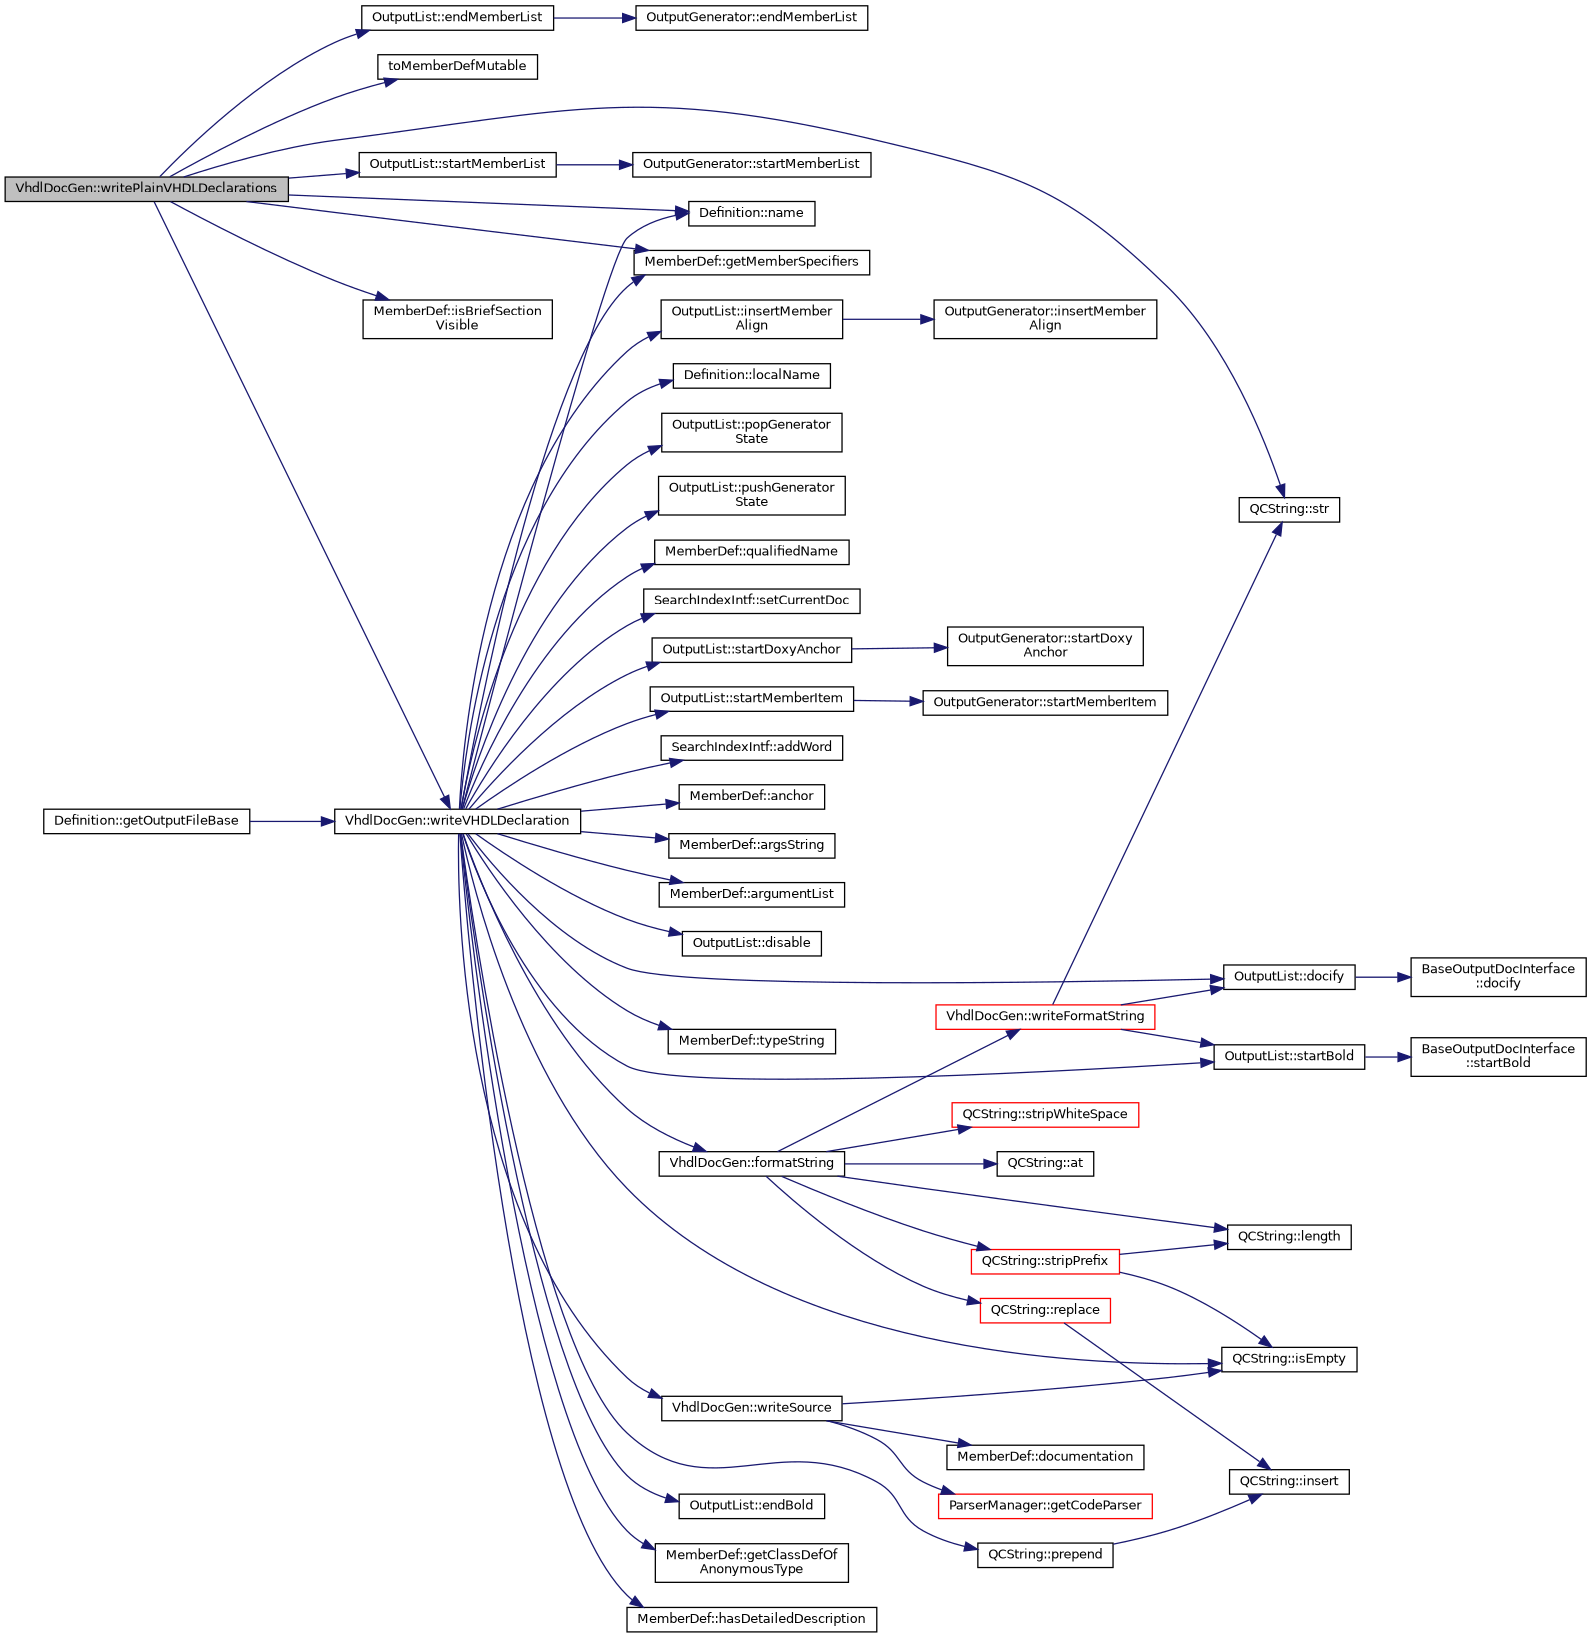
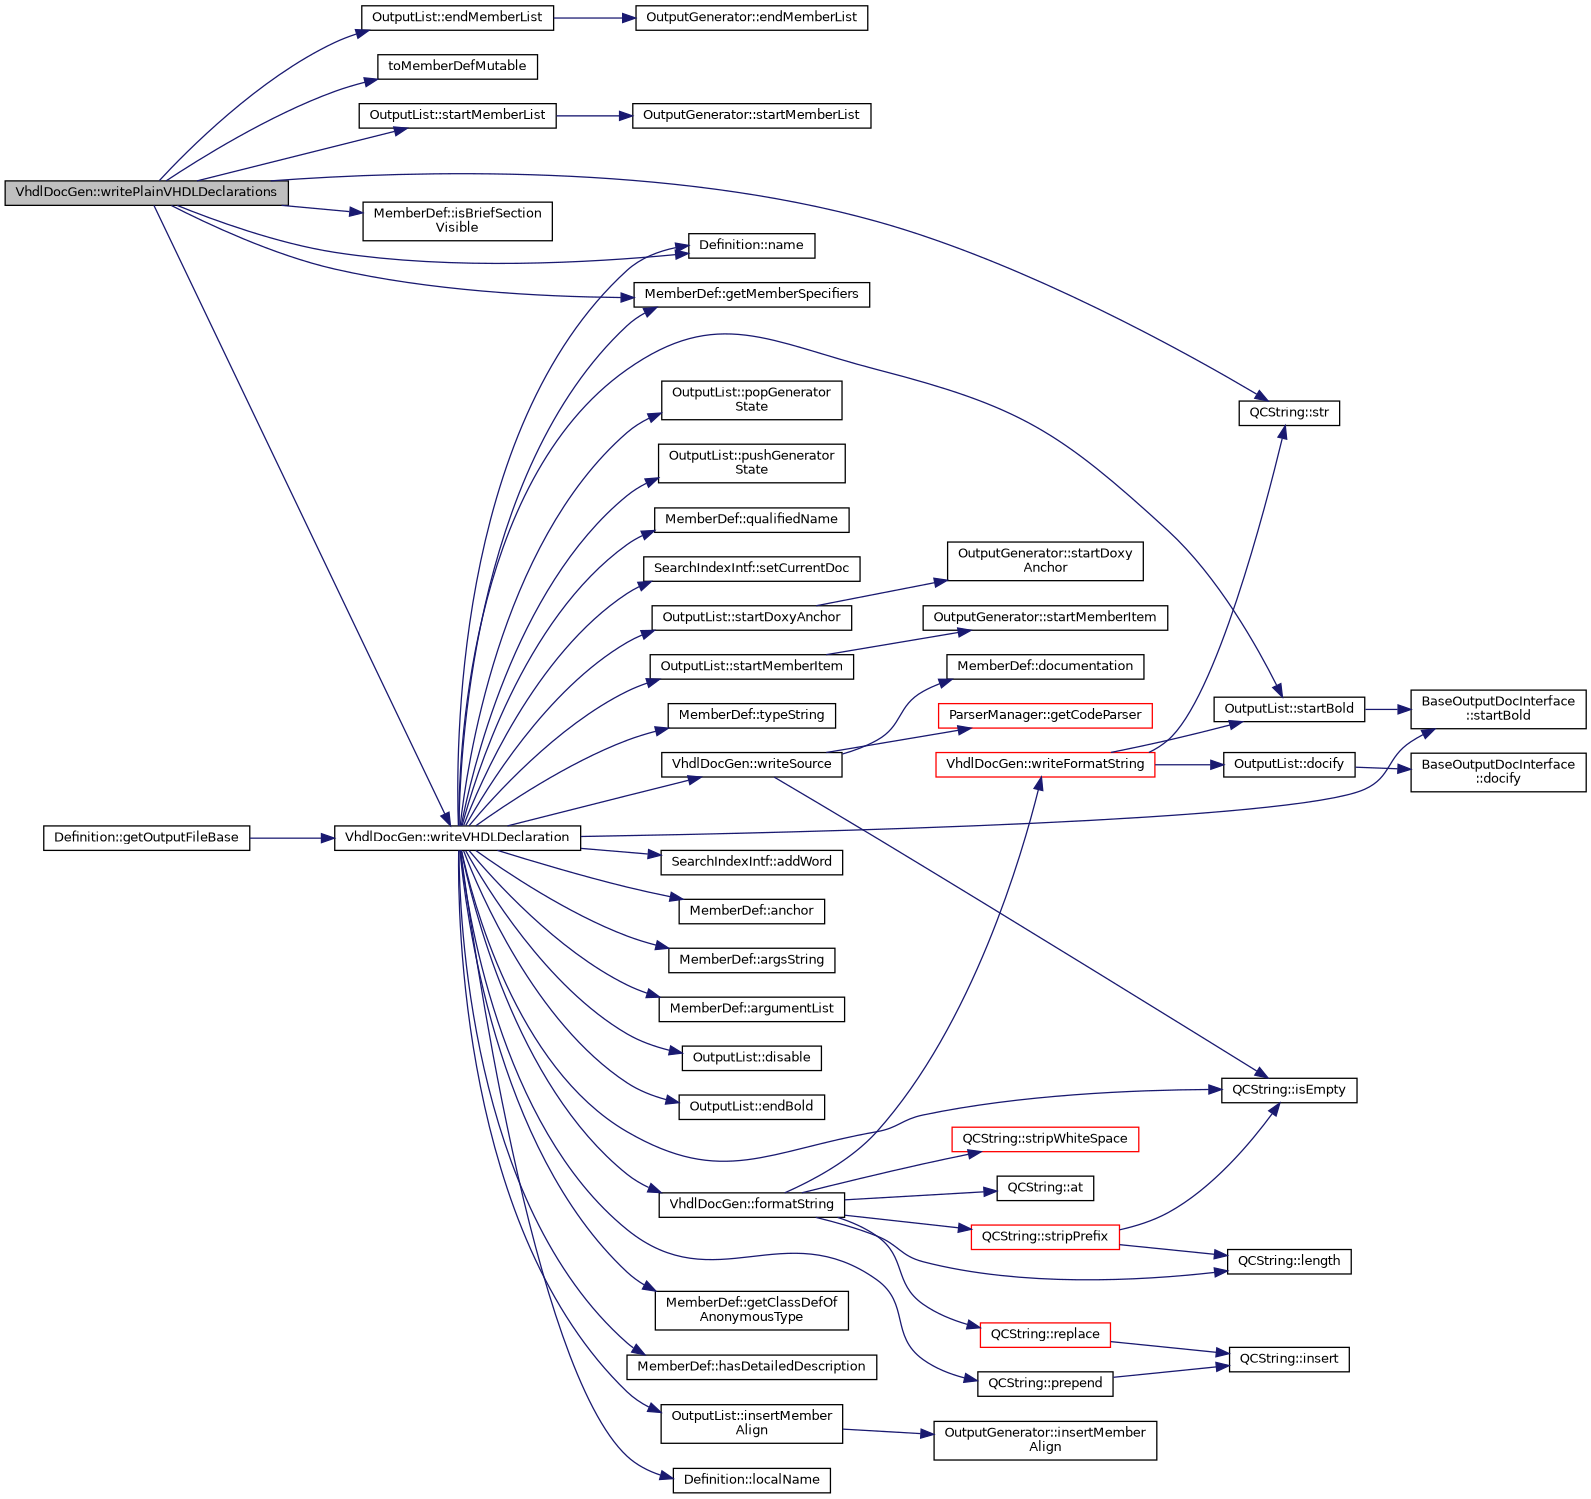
(813, 982) -> (1015, 824)
